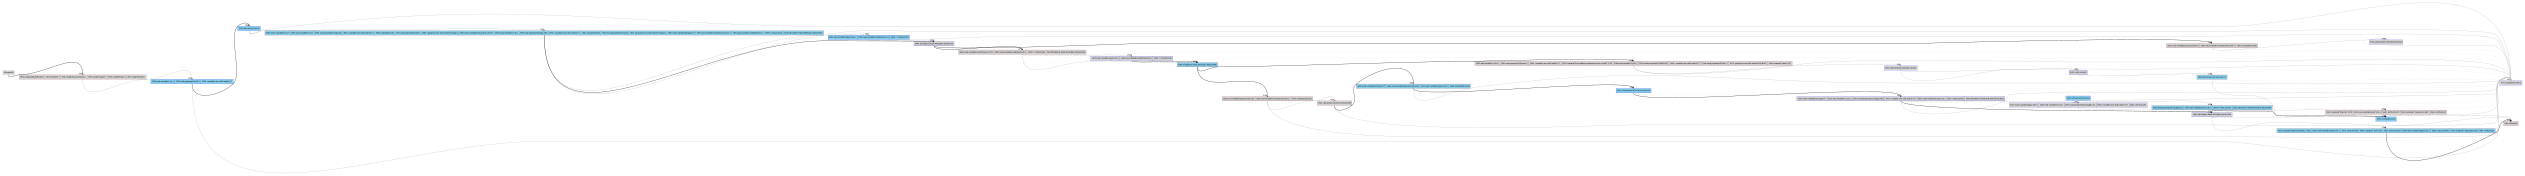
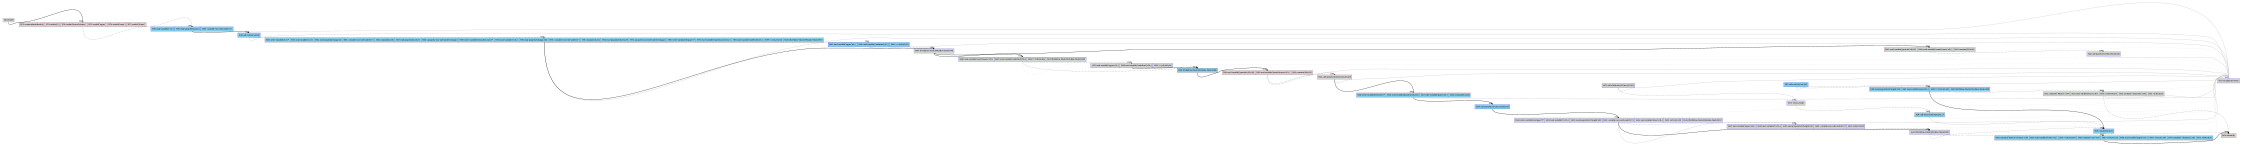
(1022, 52) -> (1022, 59)
(1634, 63) -> none
